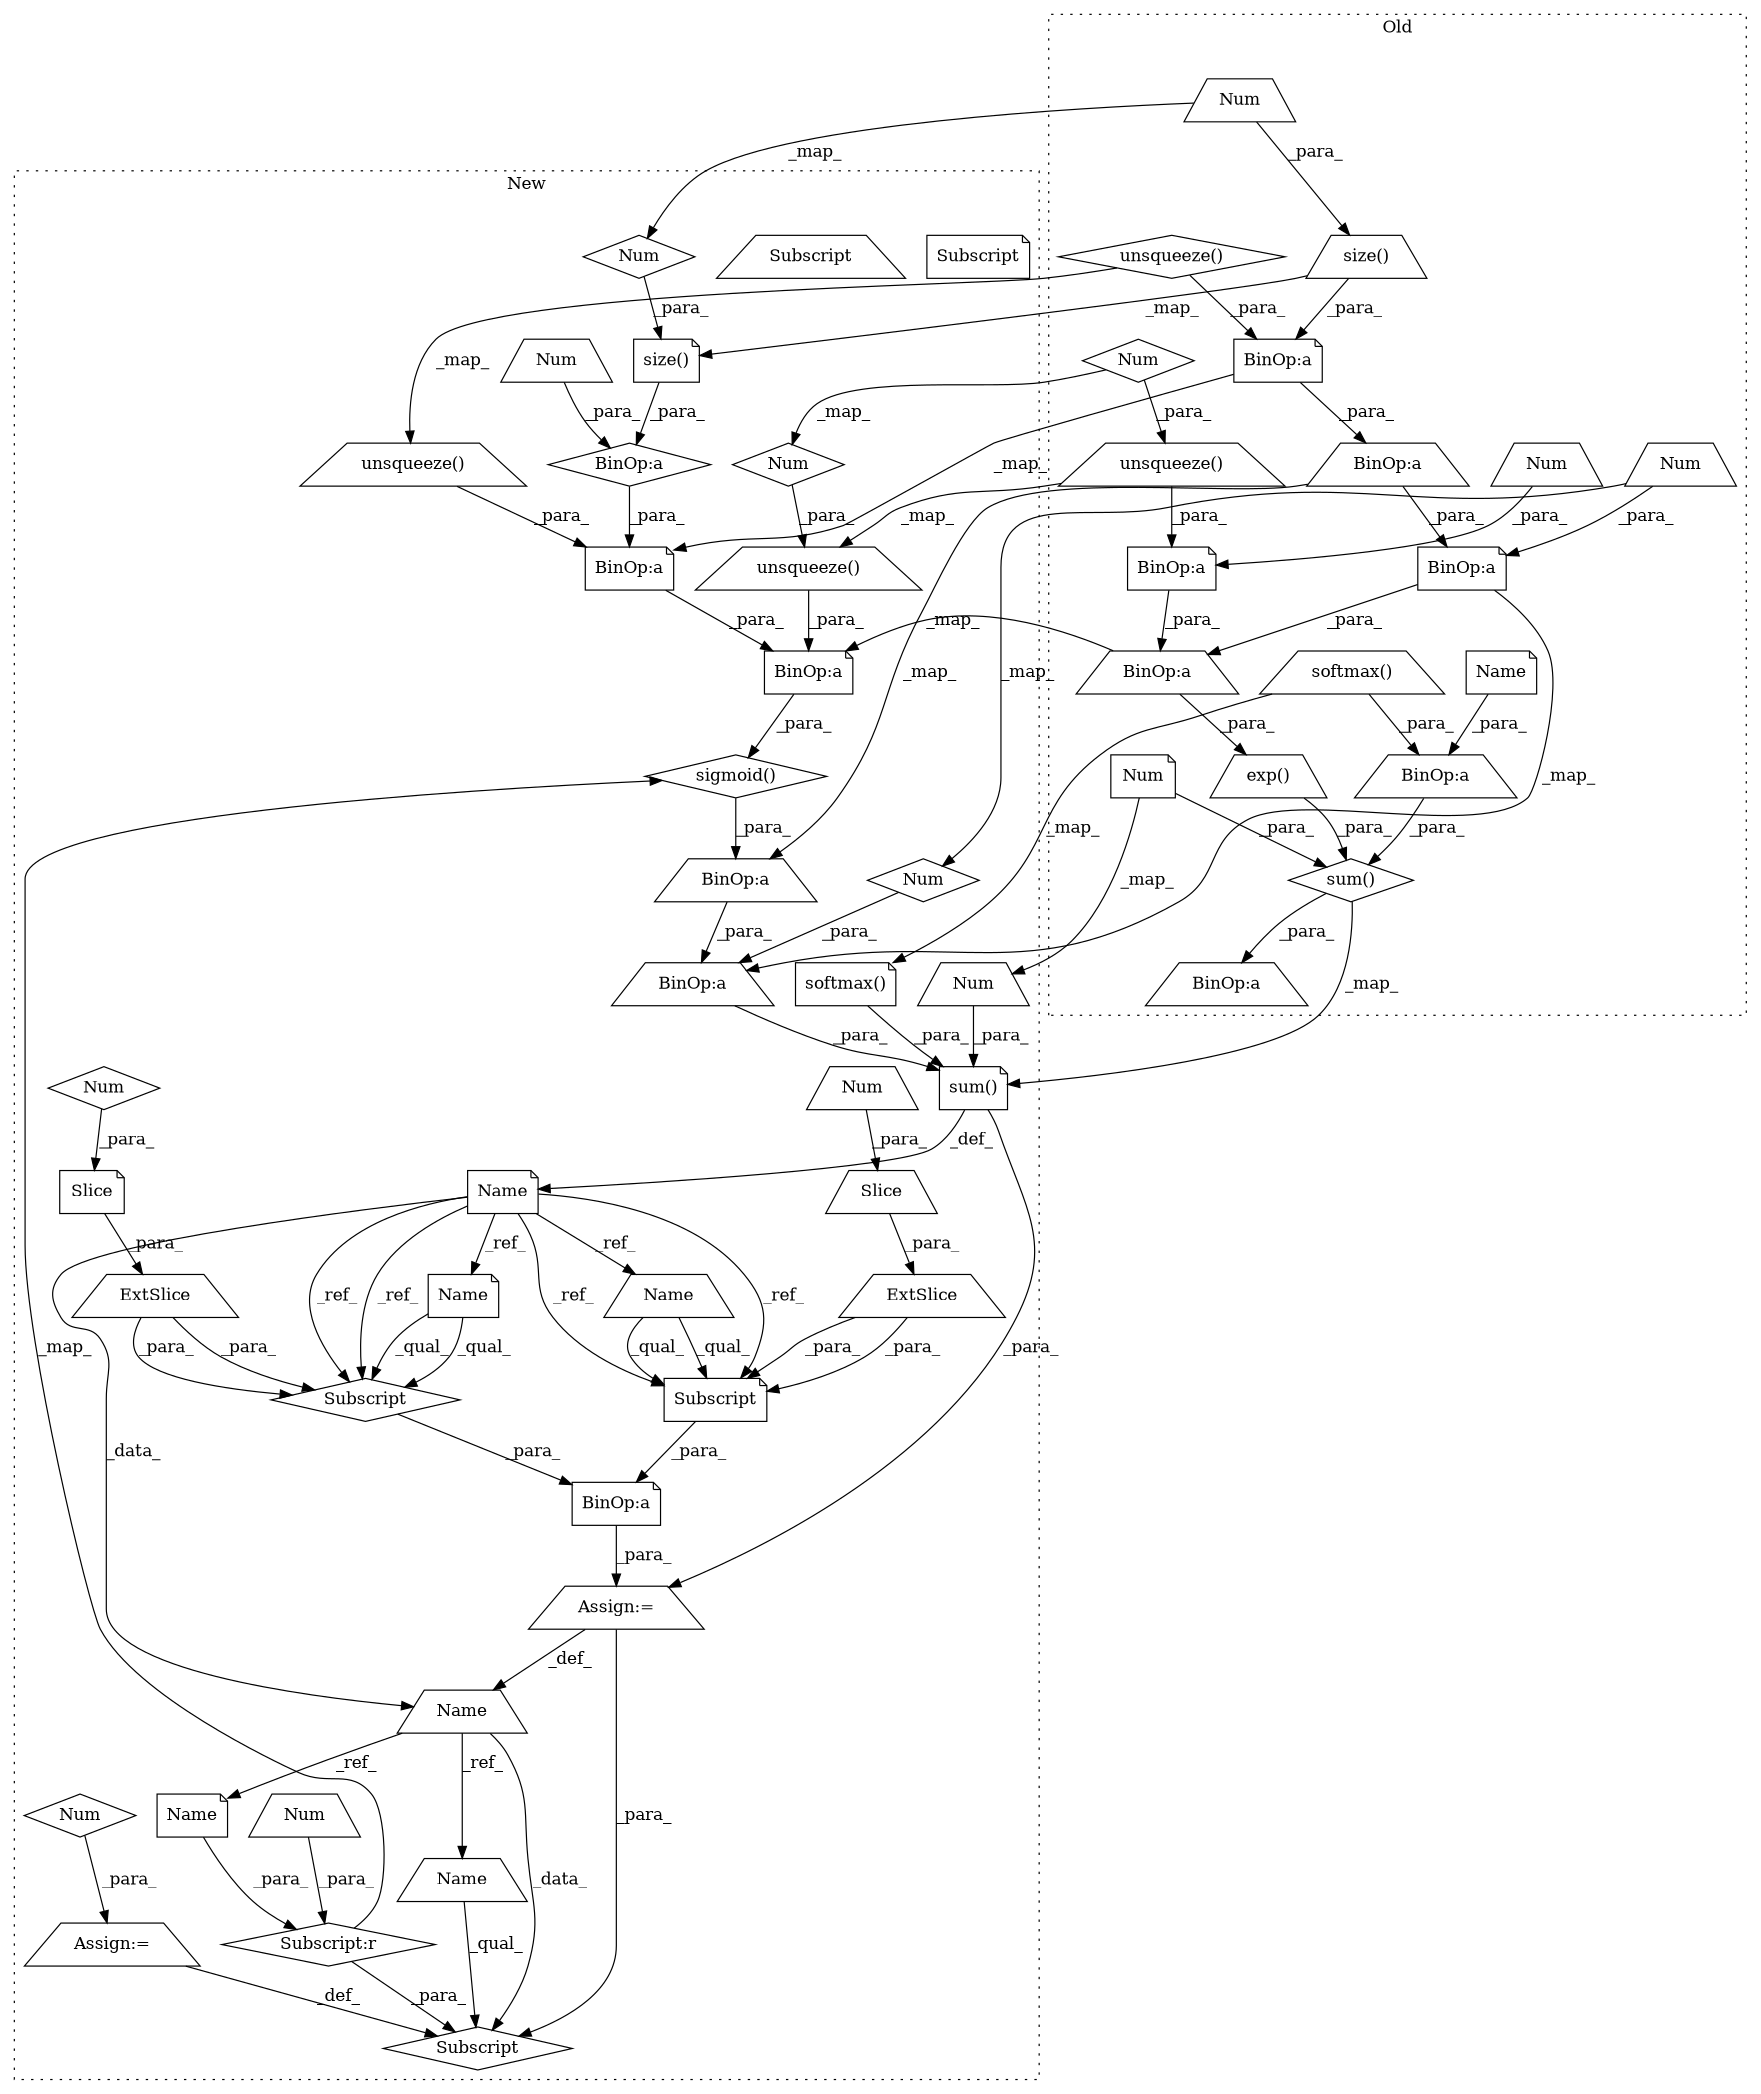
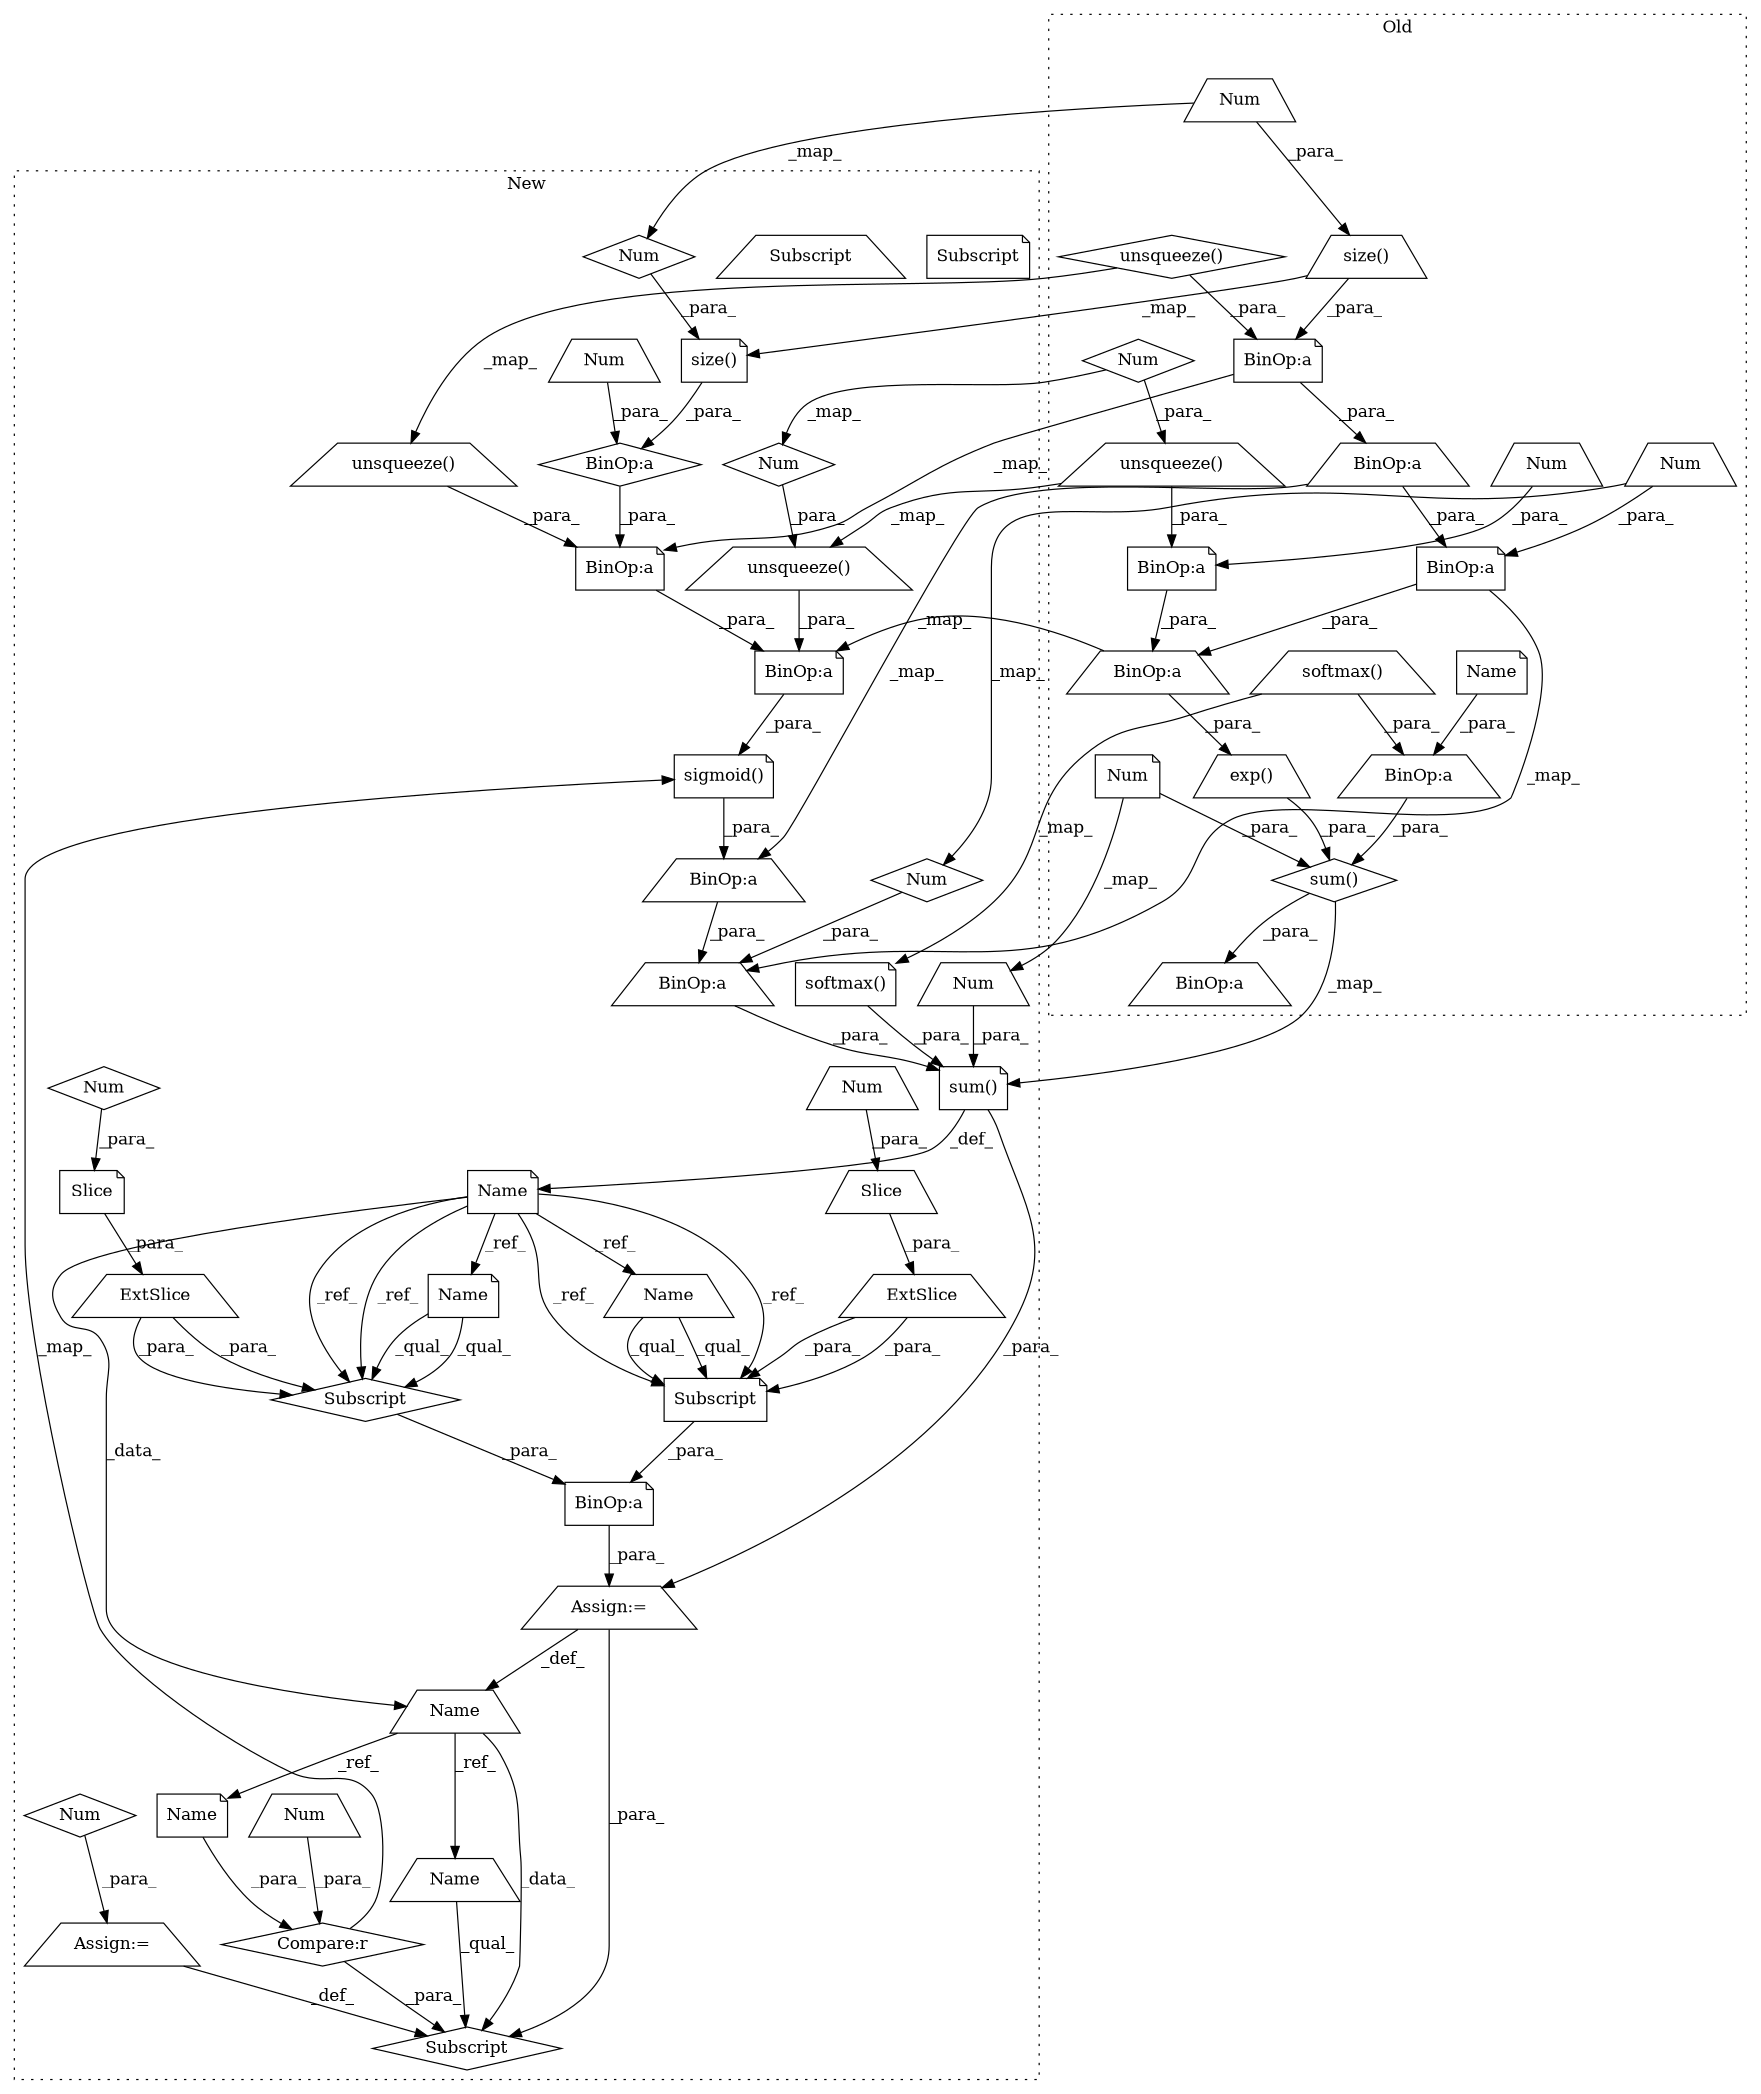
(736, 776) -> (724, 776)
(328, 1945) -> (322, 1945)
